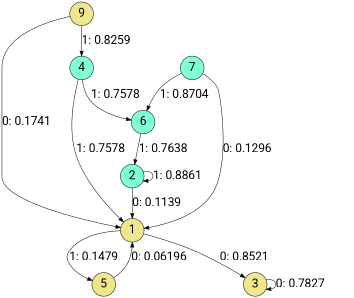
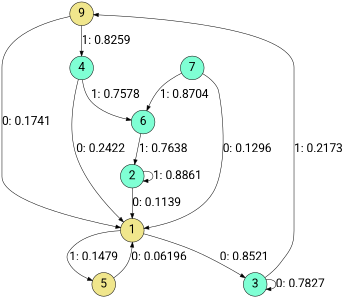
none -> (294, 72)
(105, 149) -> (105, 149)
(255, 284) -> (255, 284)
